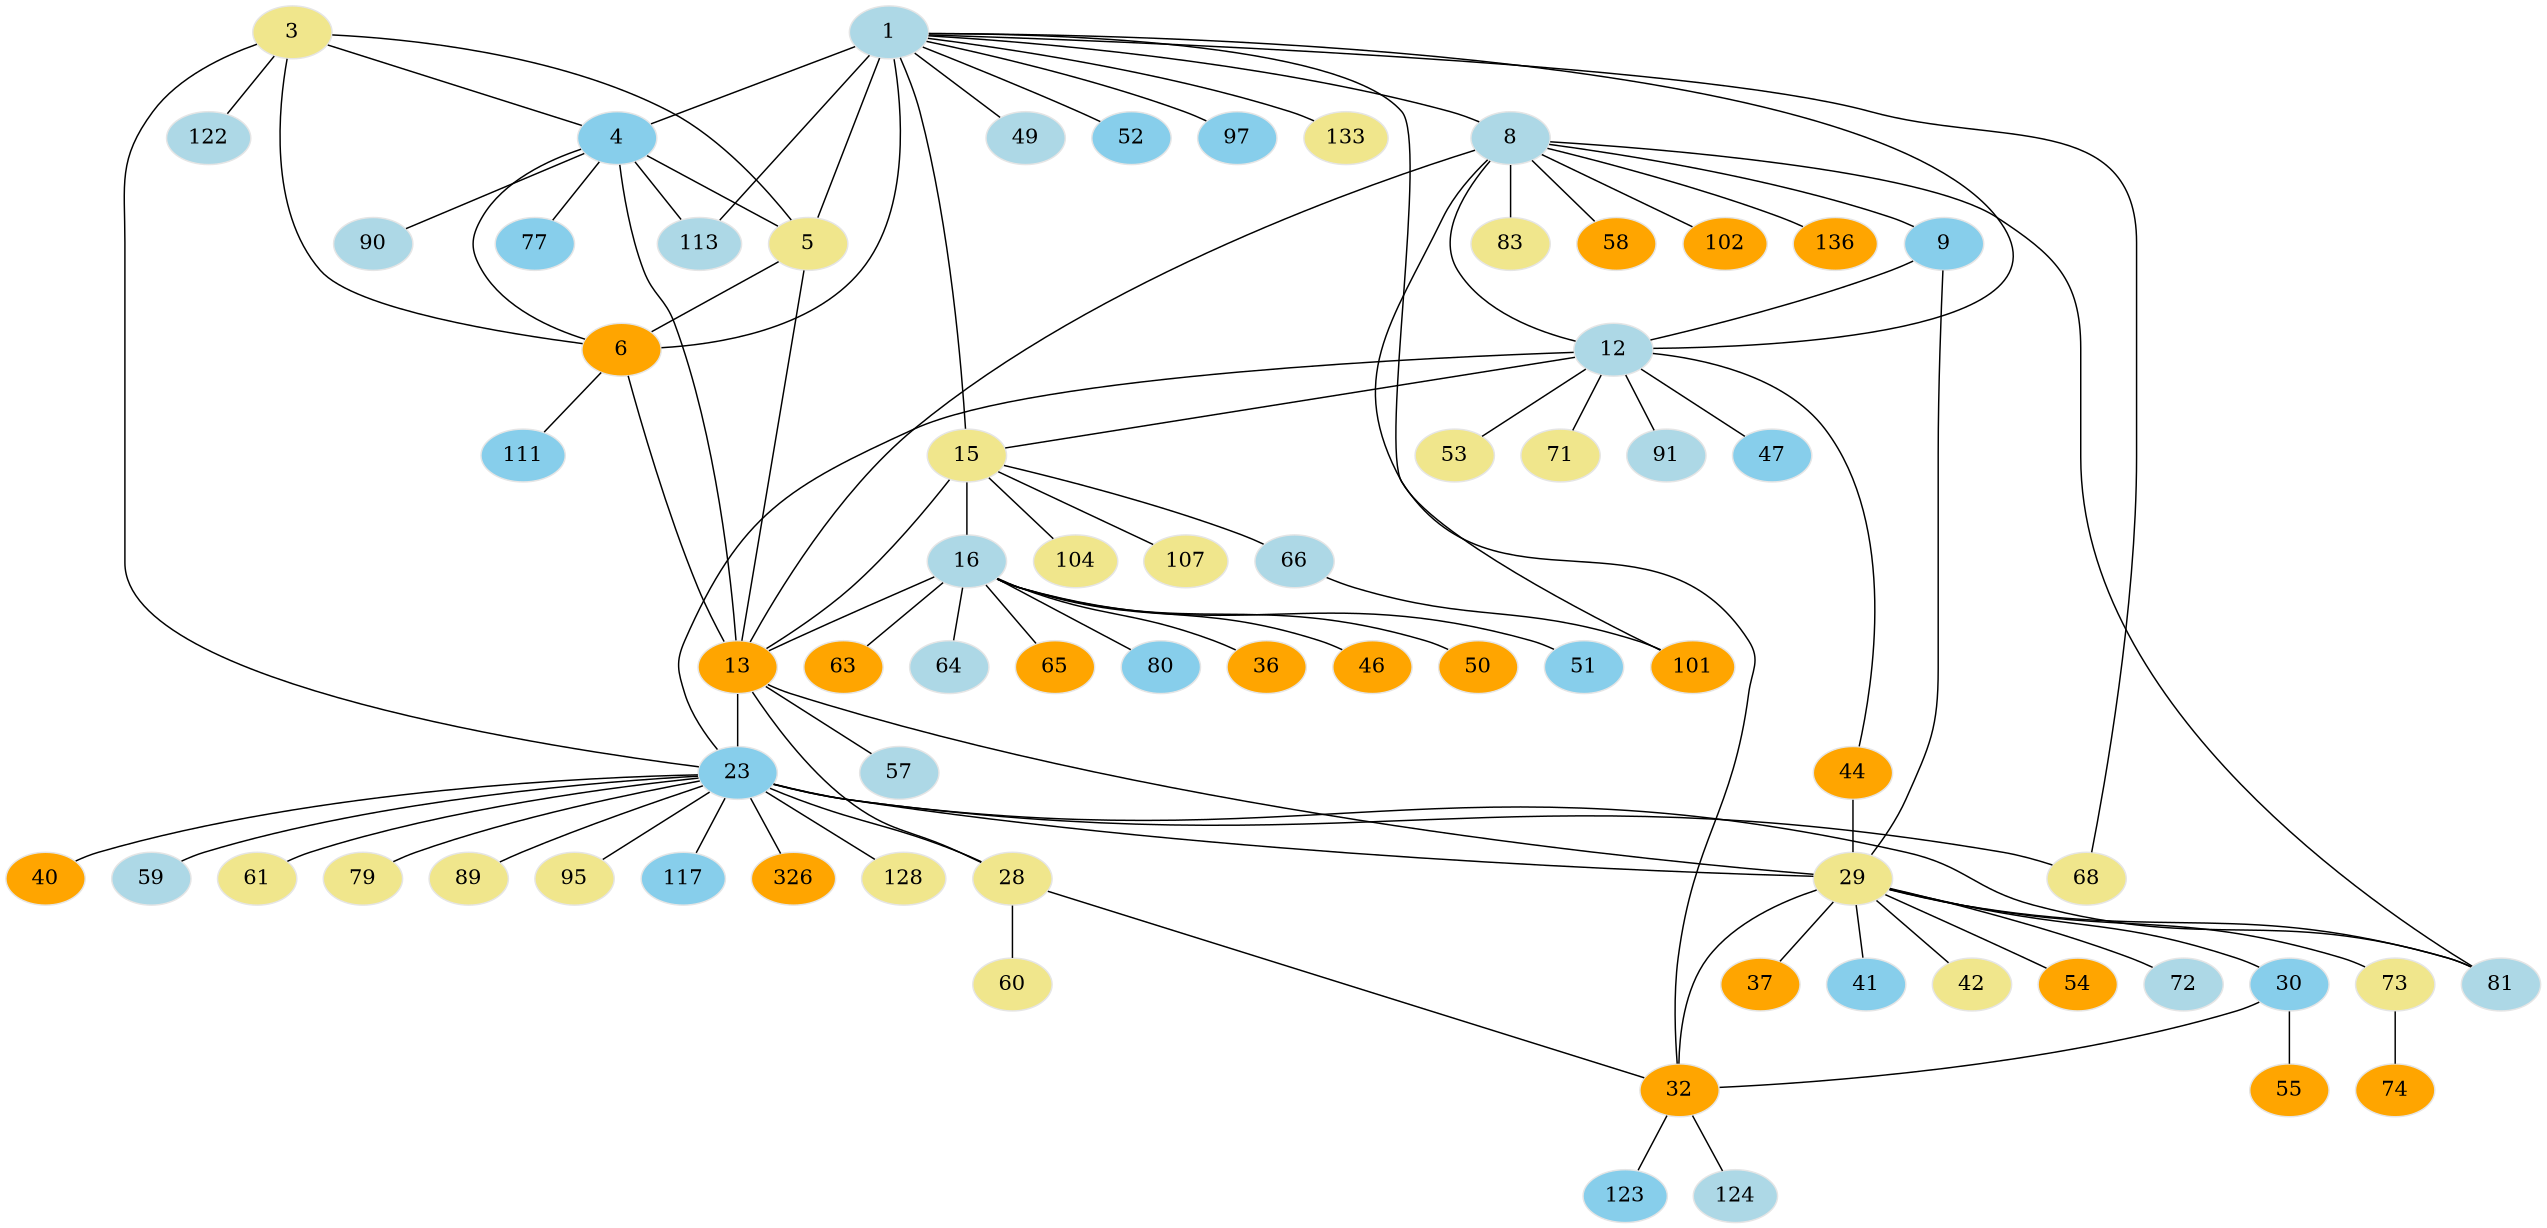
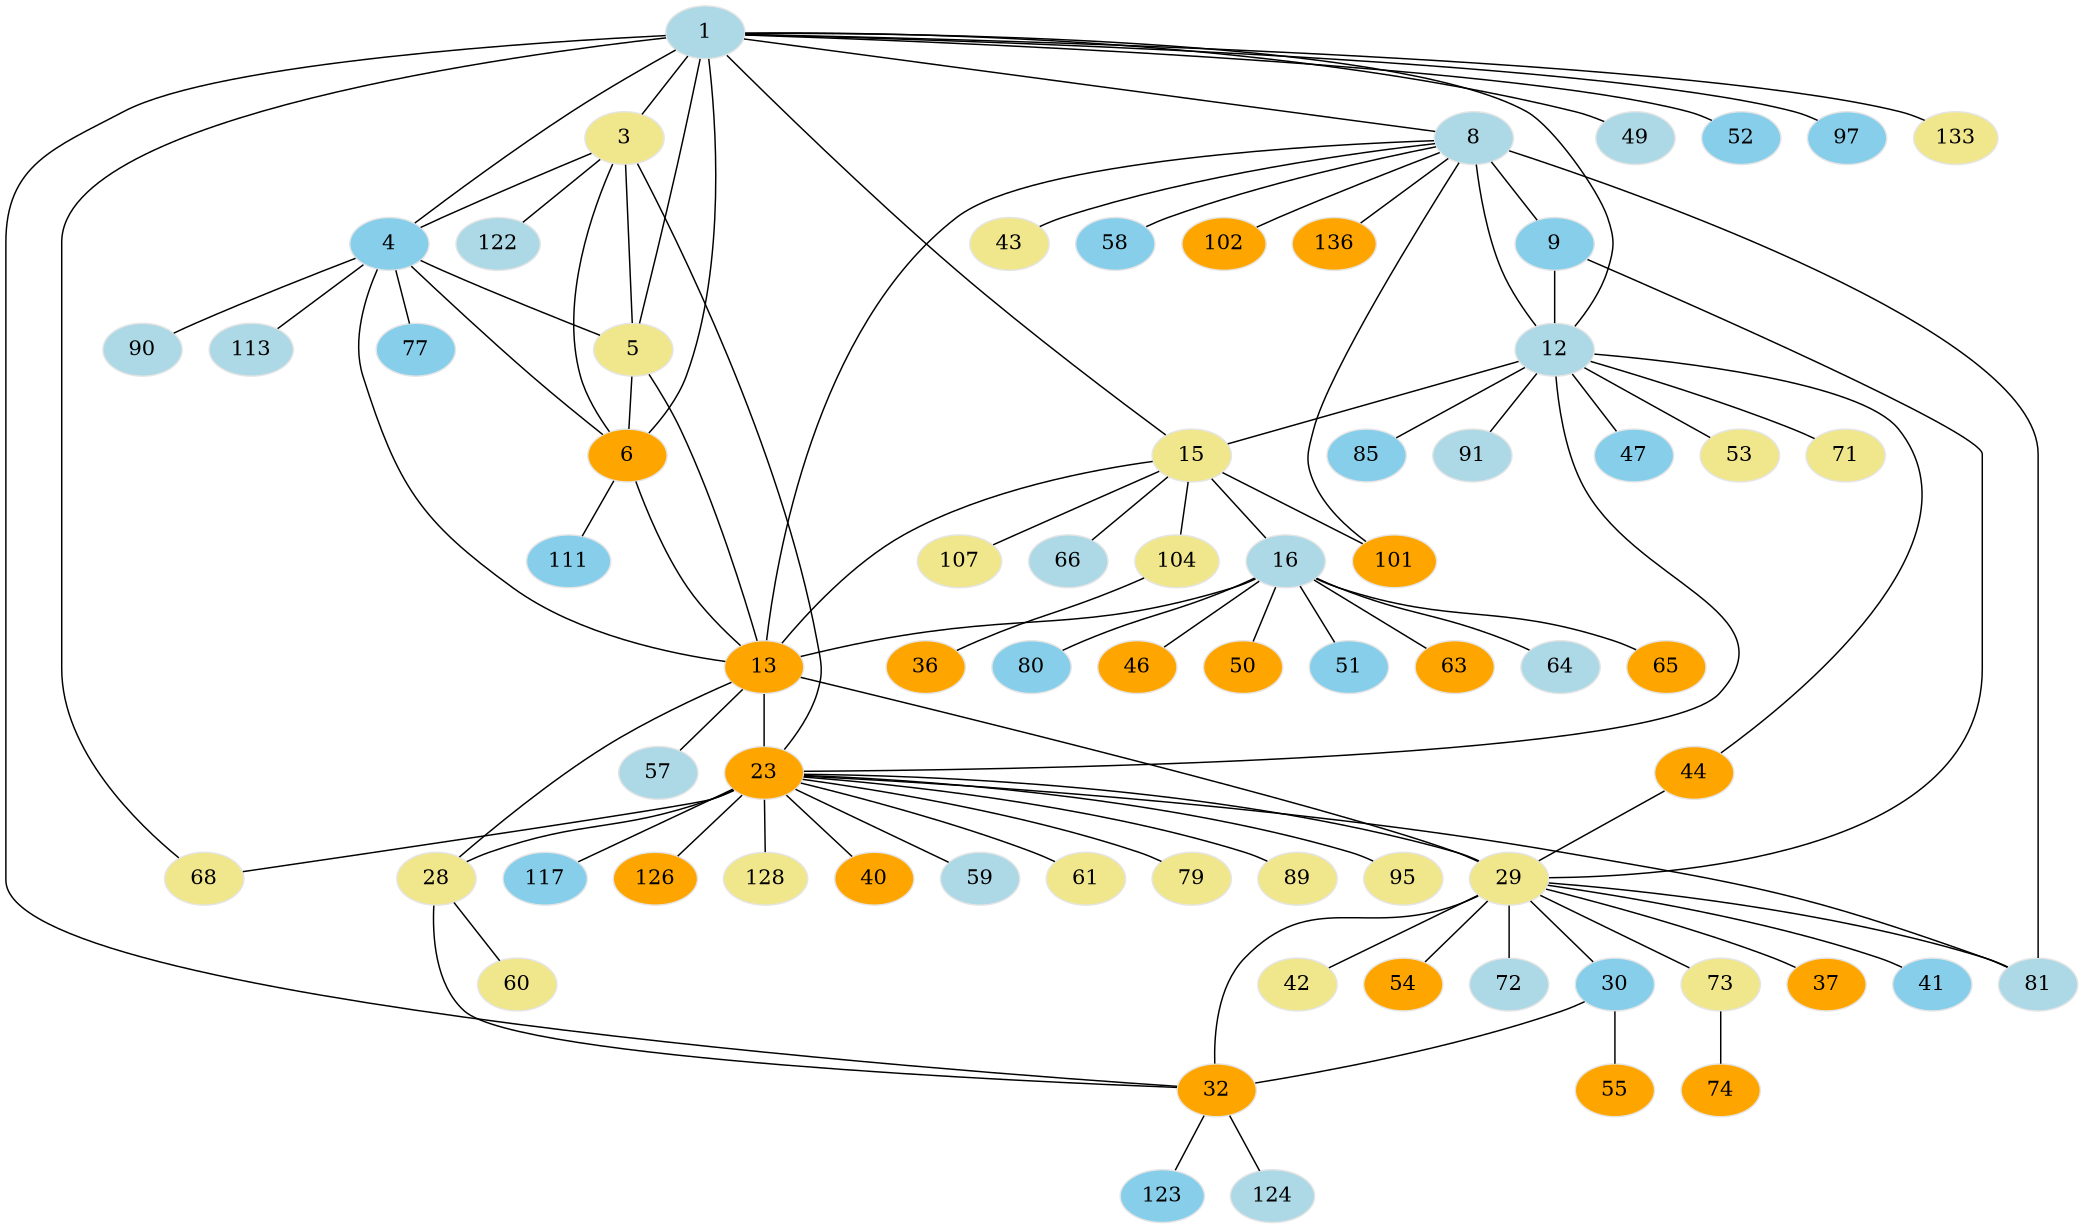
(795, 138) -> (665, 85)
(1511, 244) -> (1010, 244)
(1616, 244) -> (1115, 244)
none -> (1367, 456)
(1494, 613) -> (1293, 508)
(1153, 622) -> (1060, 611)
(738, 773) -> (764, 773)
(793, 879) -> (655, 879)
